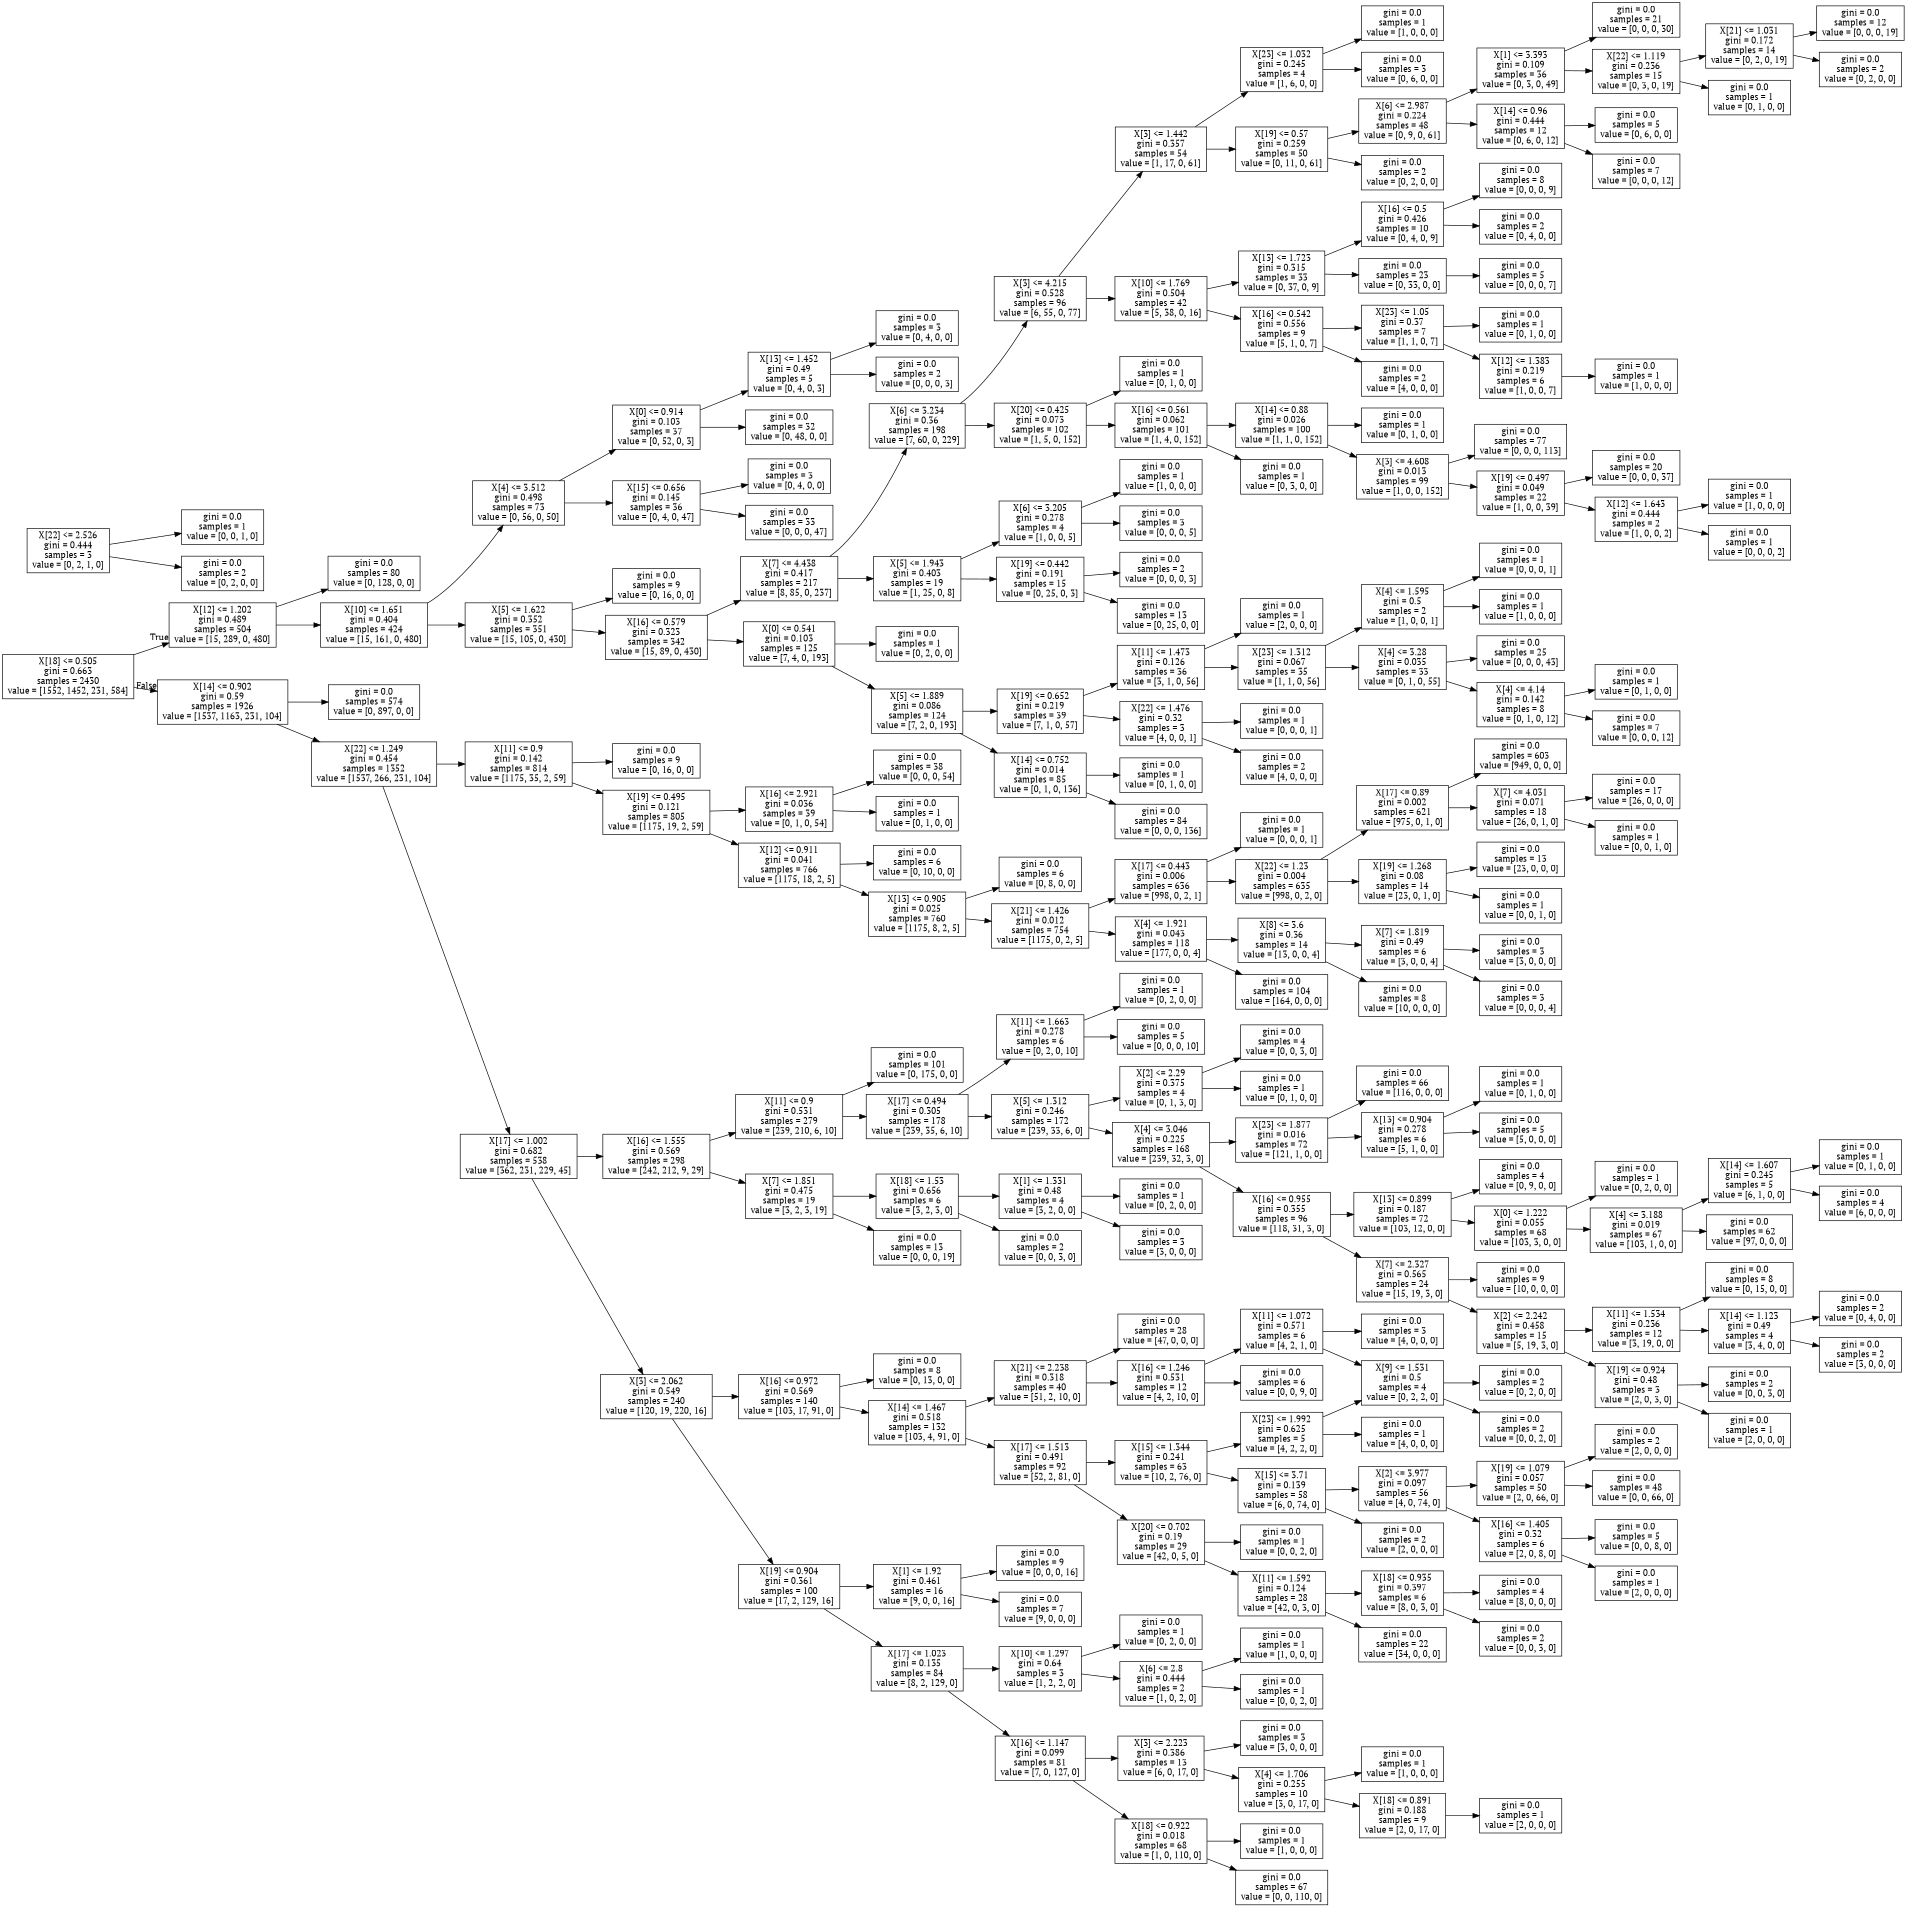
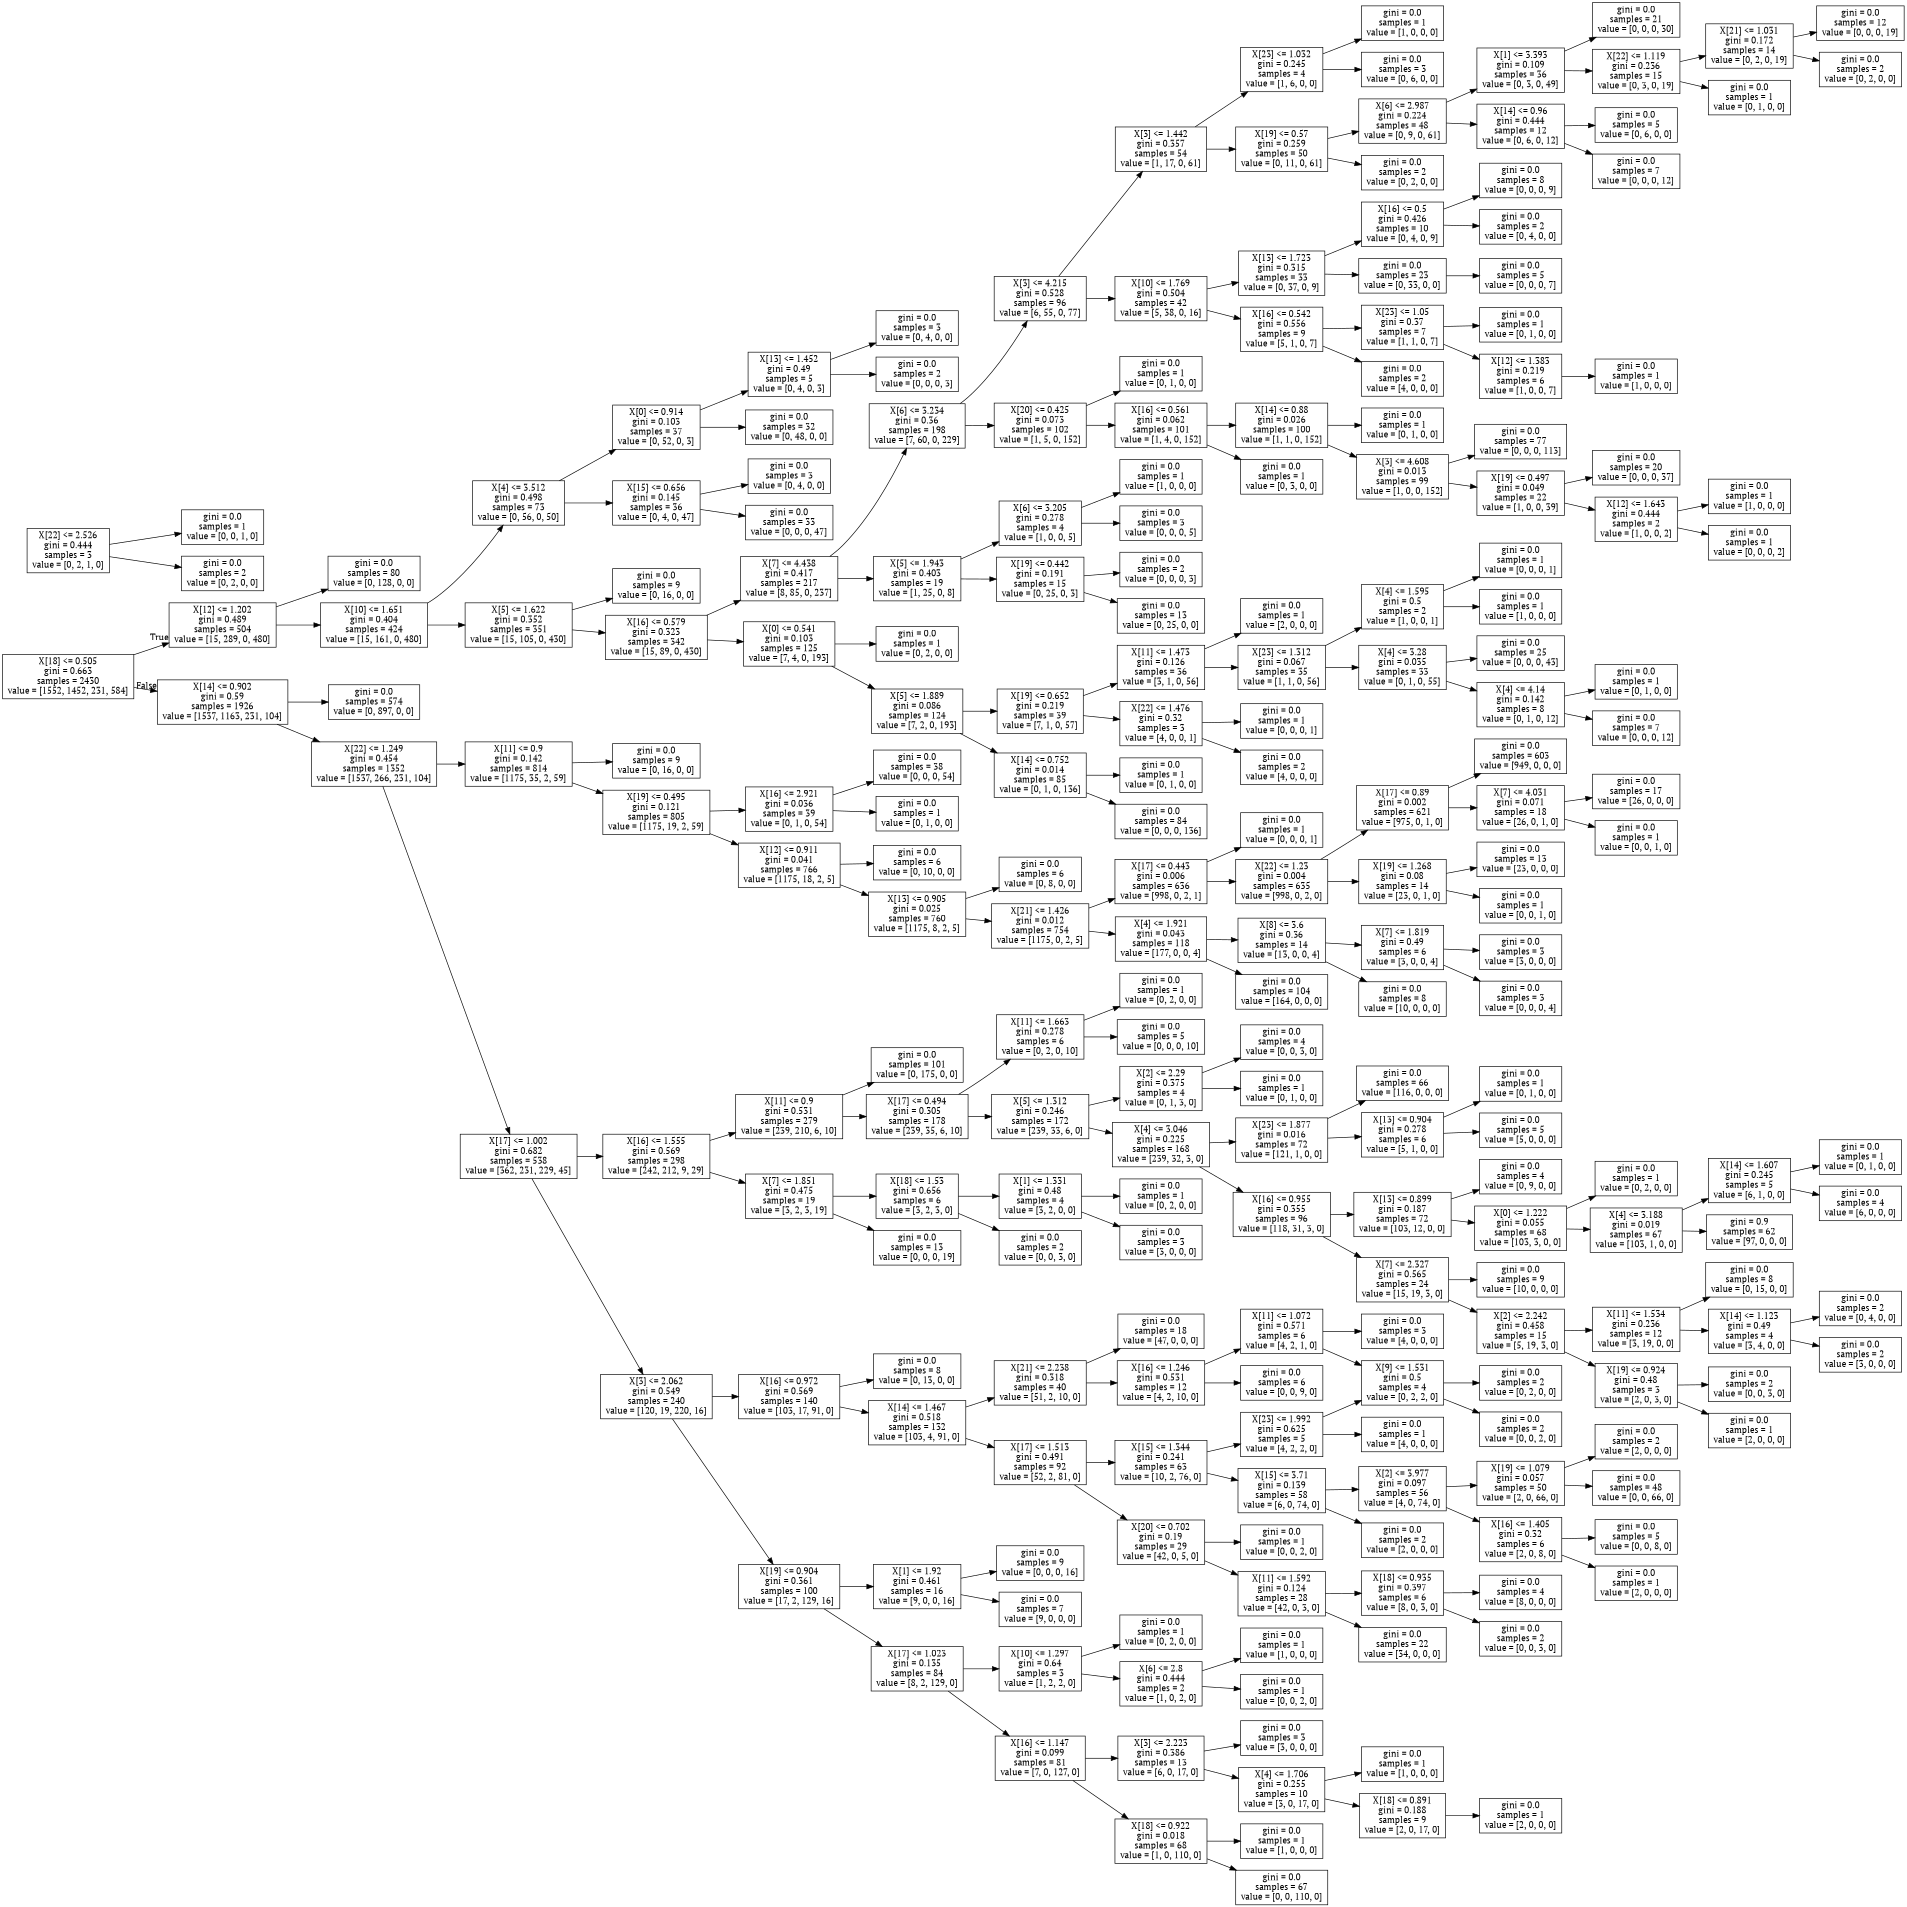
(1749, 1232) -> (1749, 1232)
(1161, 1331) -> (1161, 1331)
